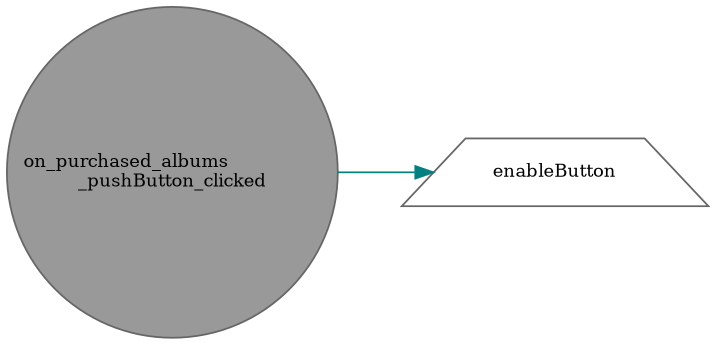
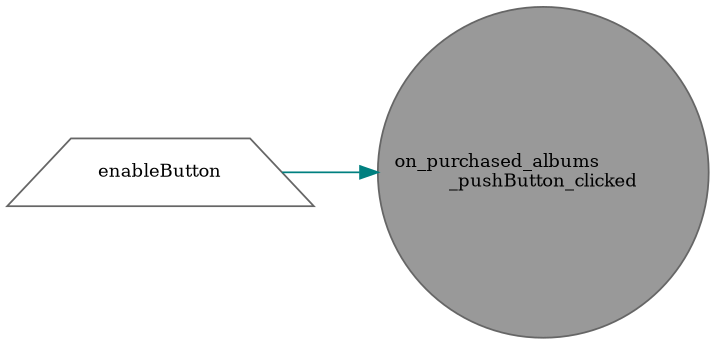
(376, 172) -> (321, 172)
